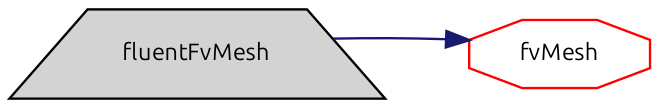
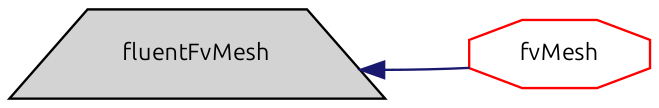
(389, 38) -> (427, 69)
